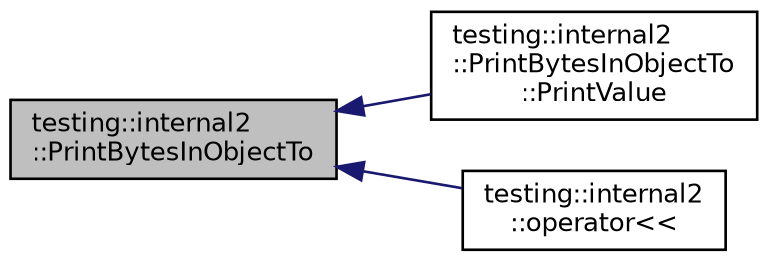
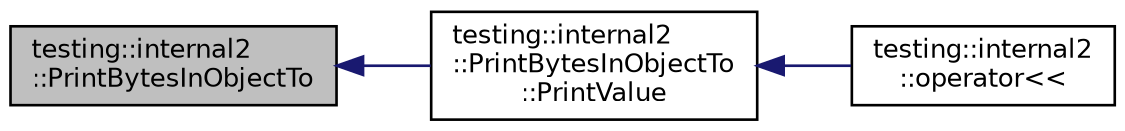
(413, 180) -> (817, 66)
